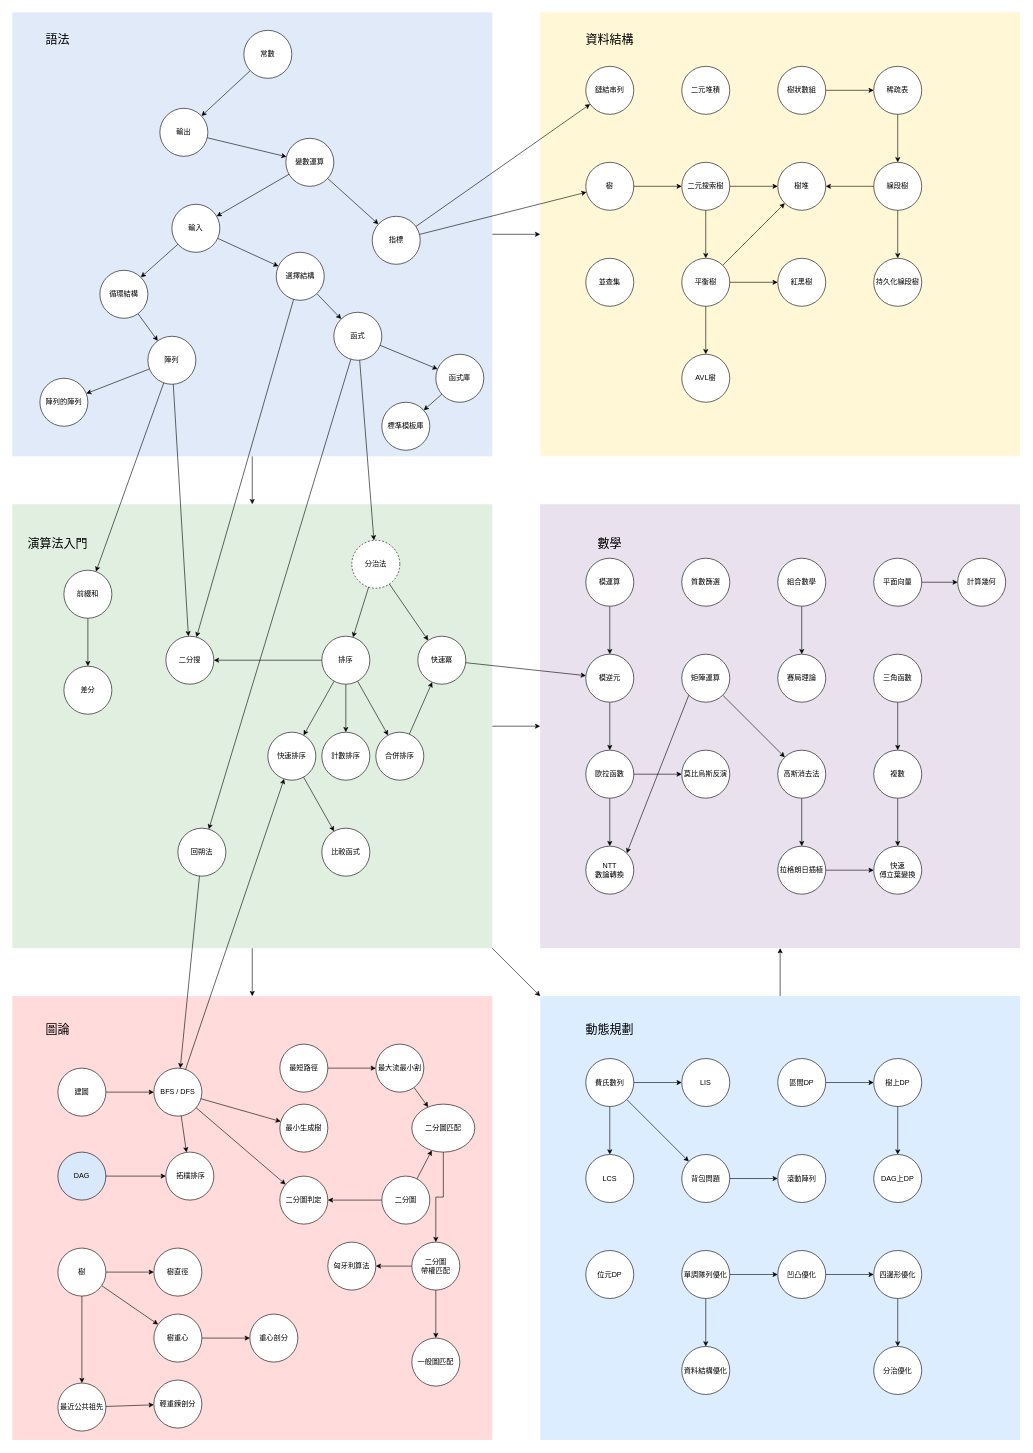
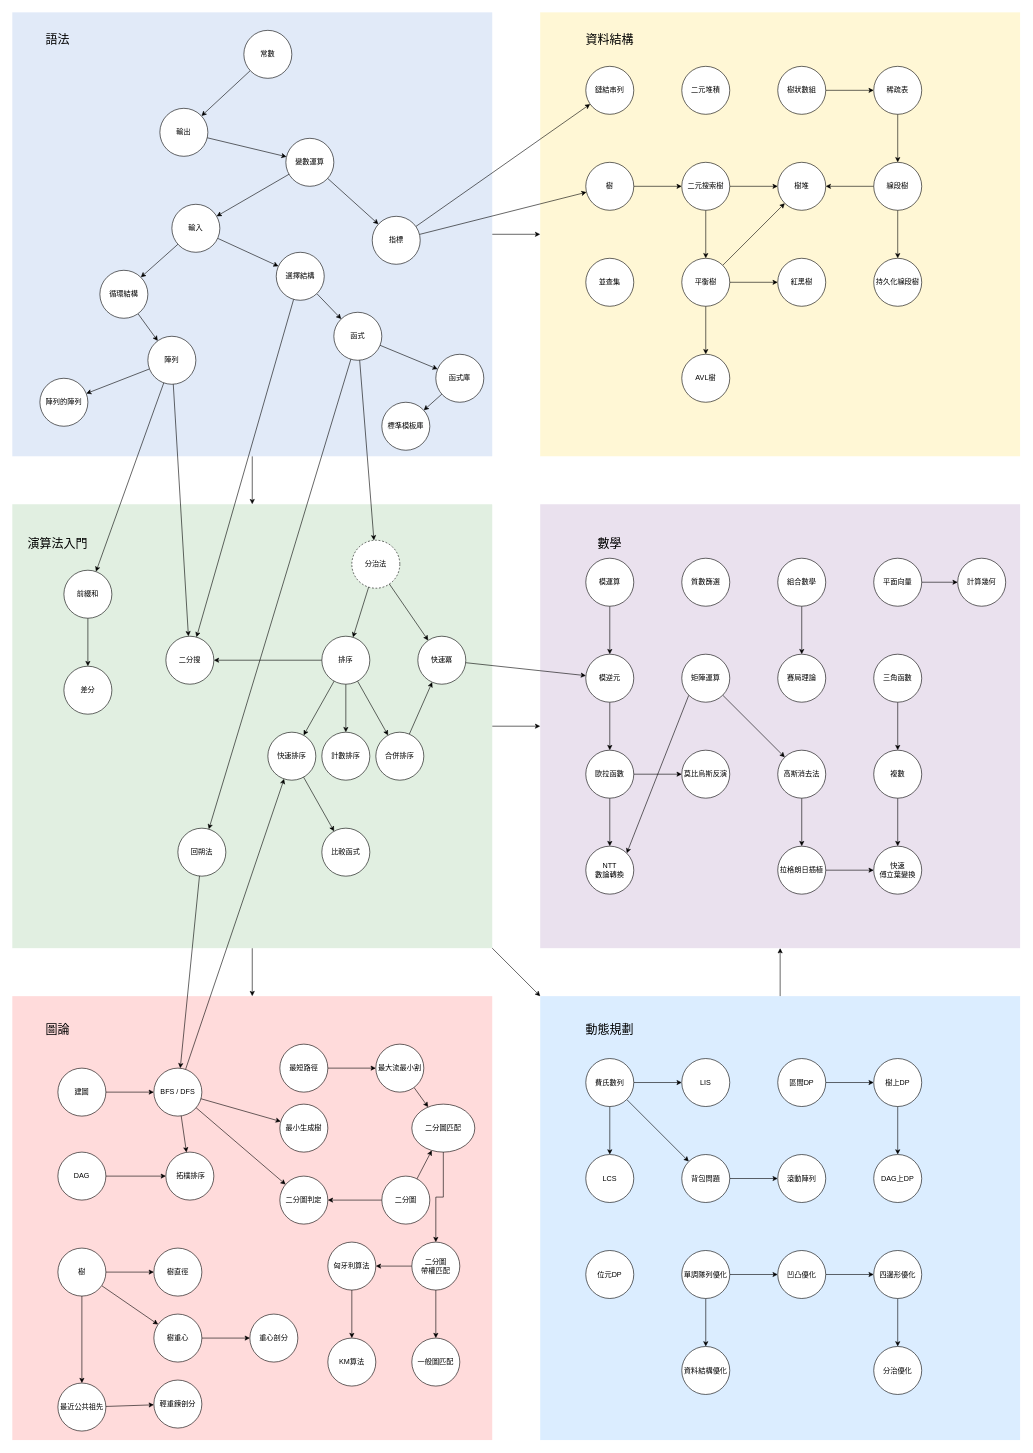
(82, 1176) -> (82, 1176)
none -> (352, 1332)
none -> (352, 1362)
